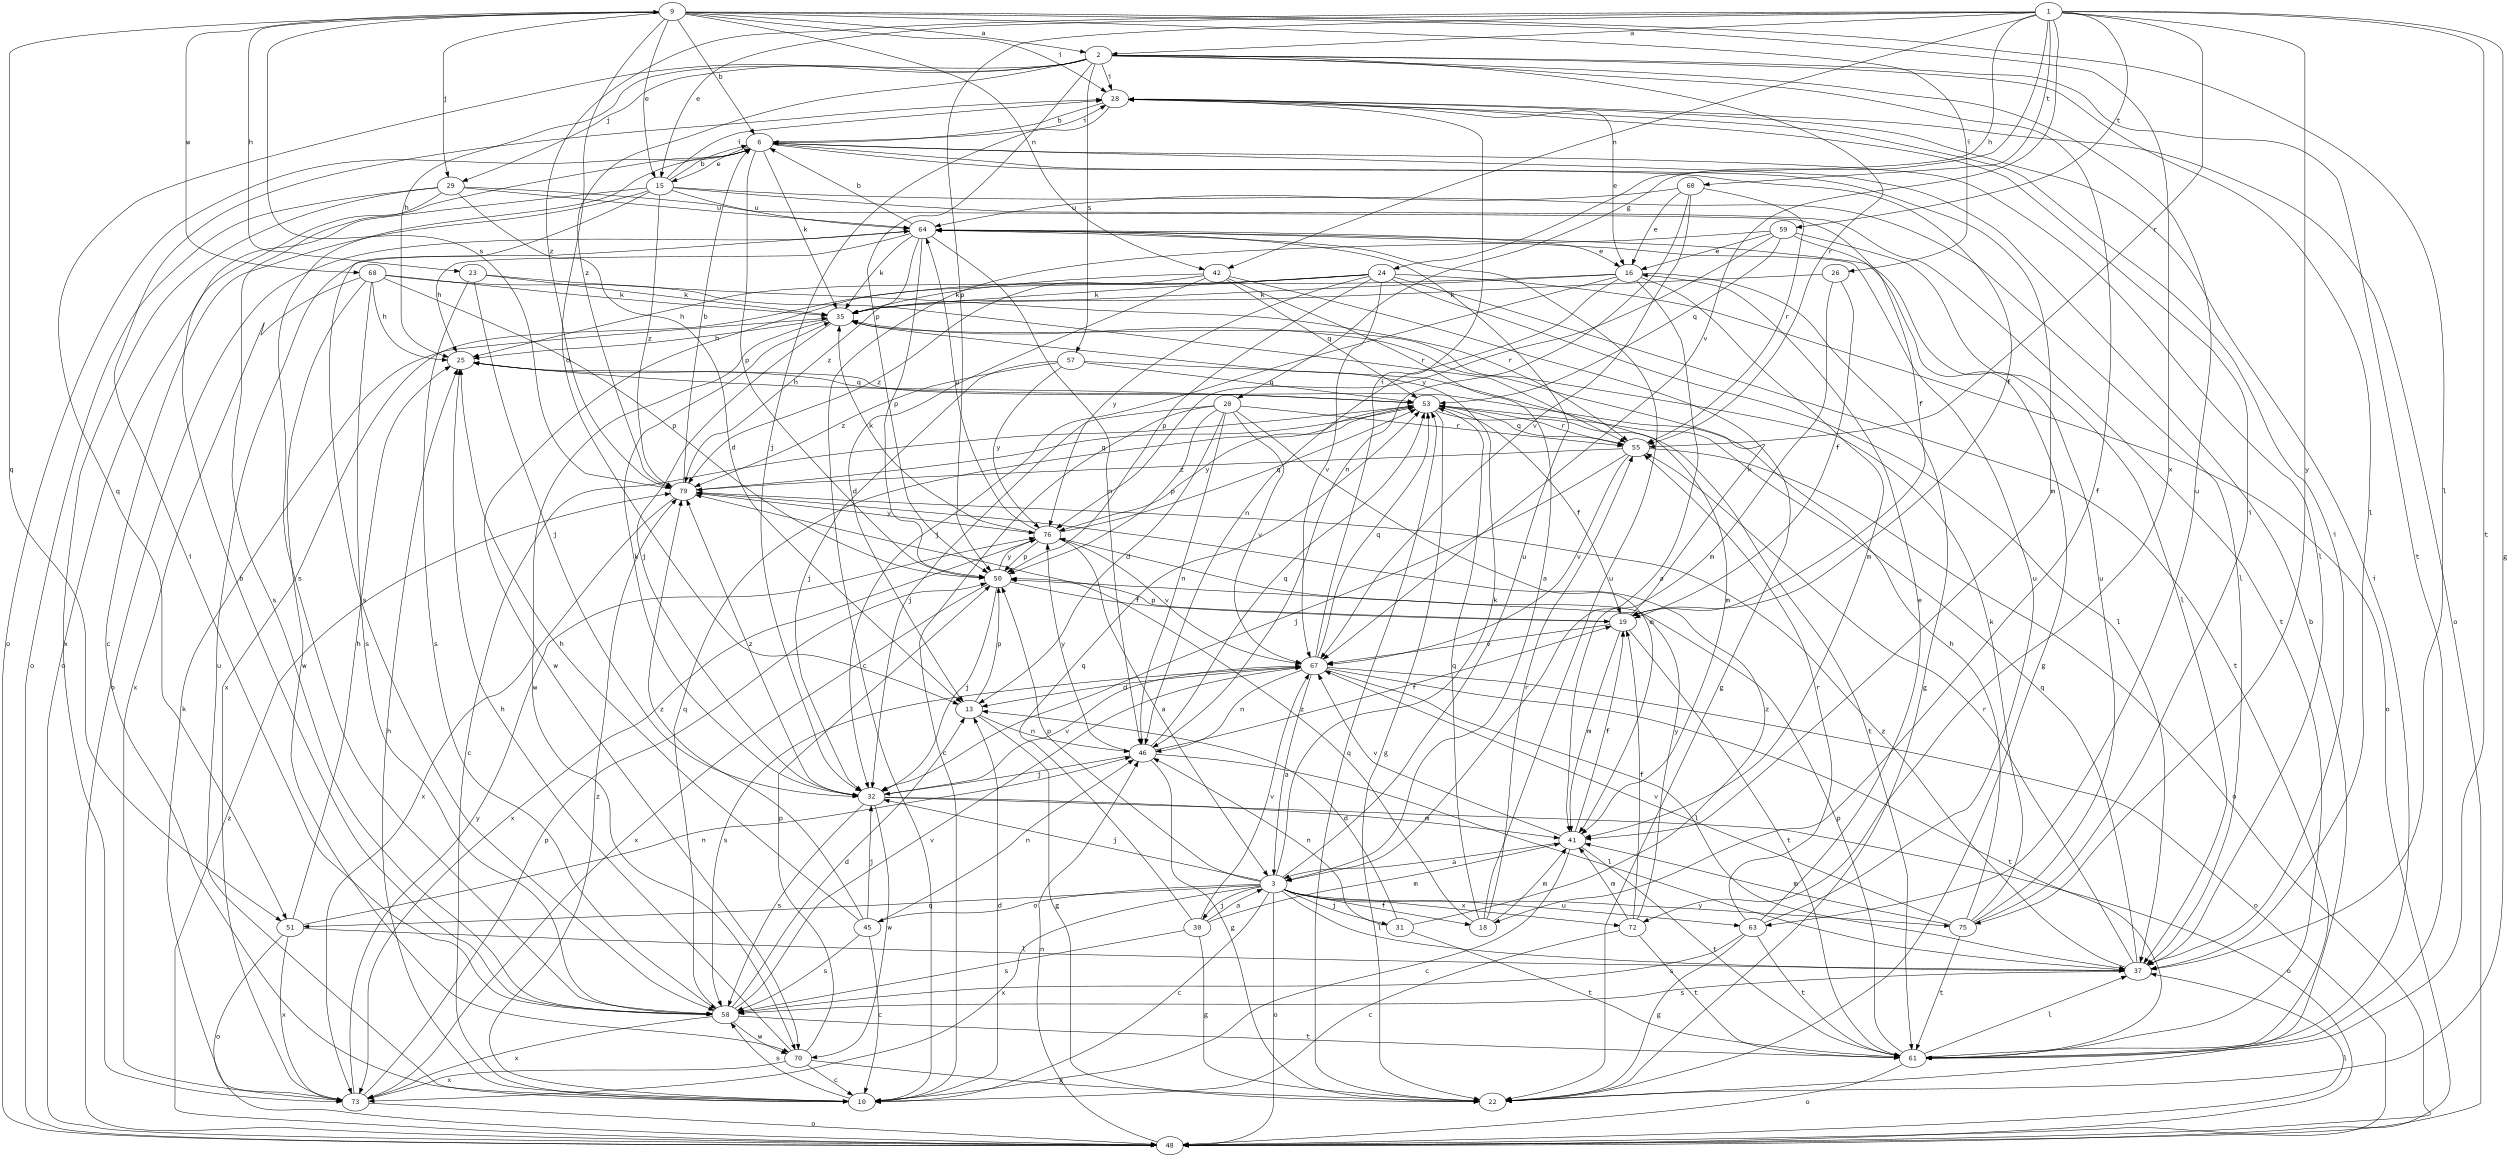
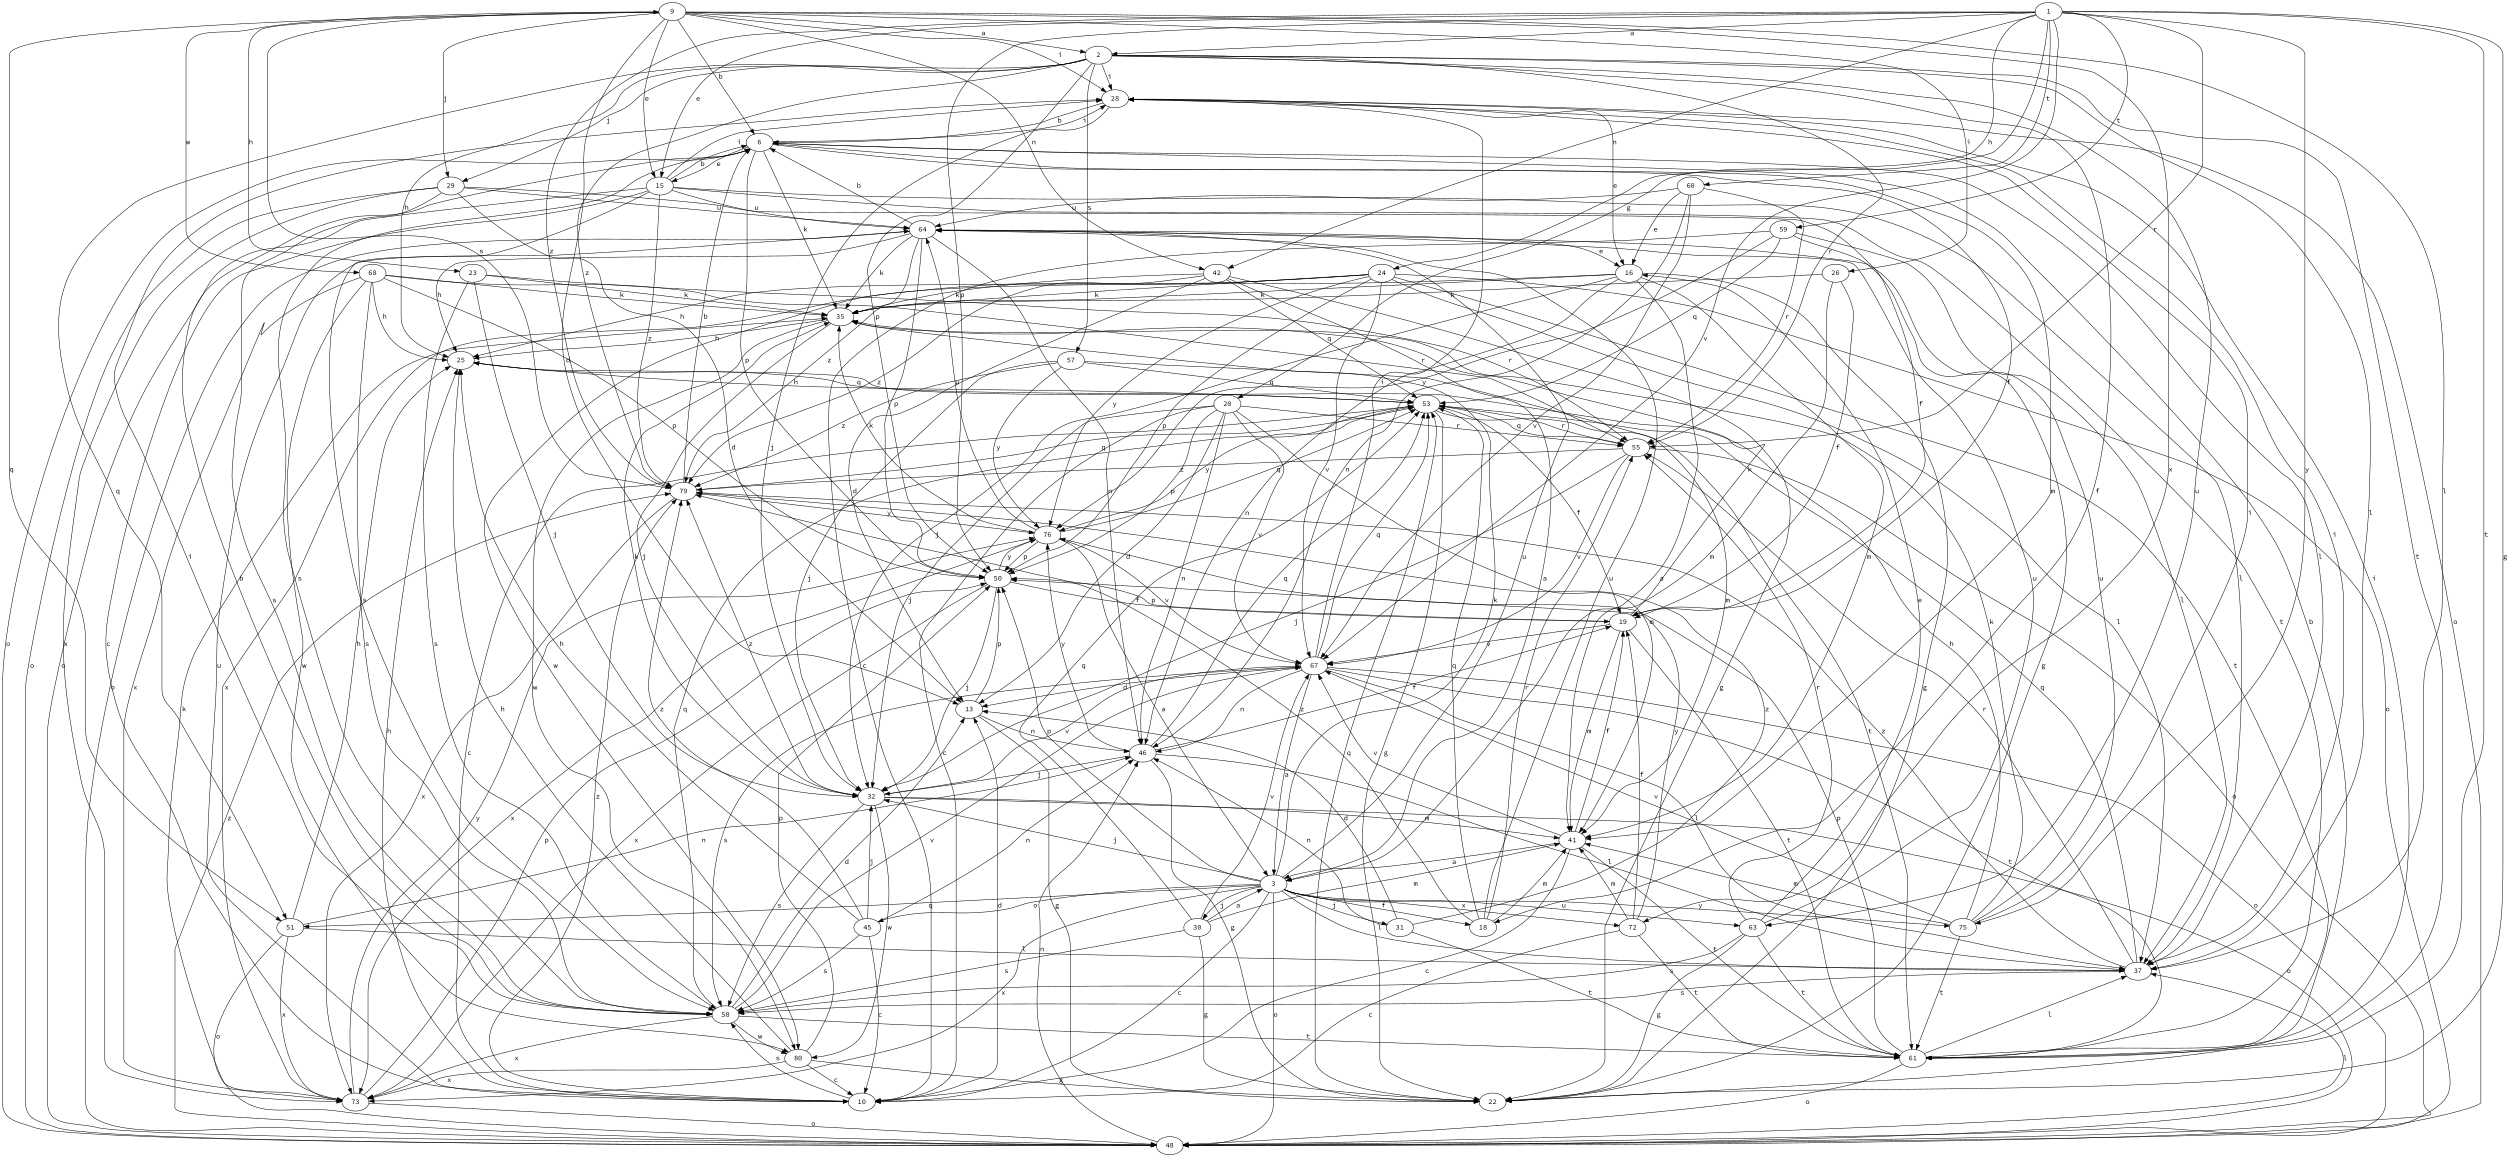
(1709, 251) -> none
(798, 1058) -> (798, 1058)
